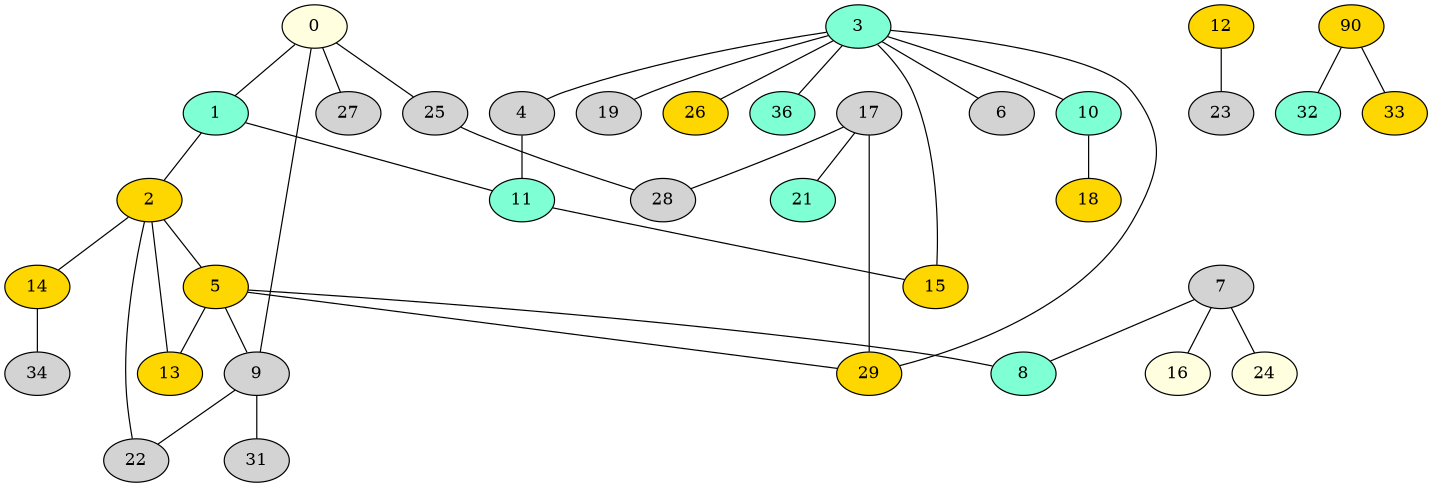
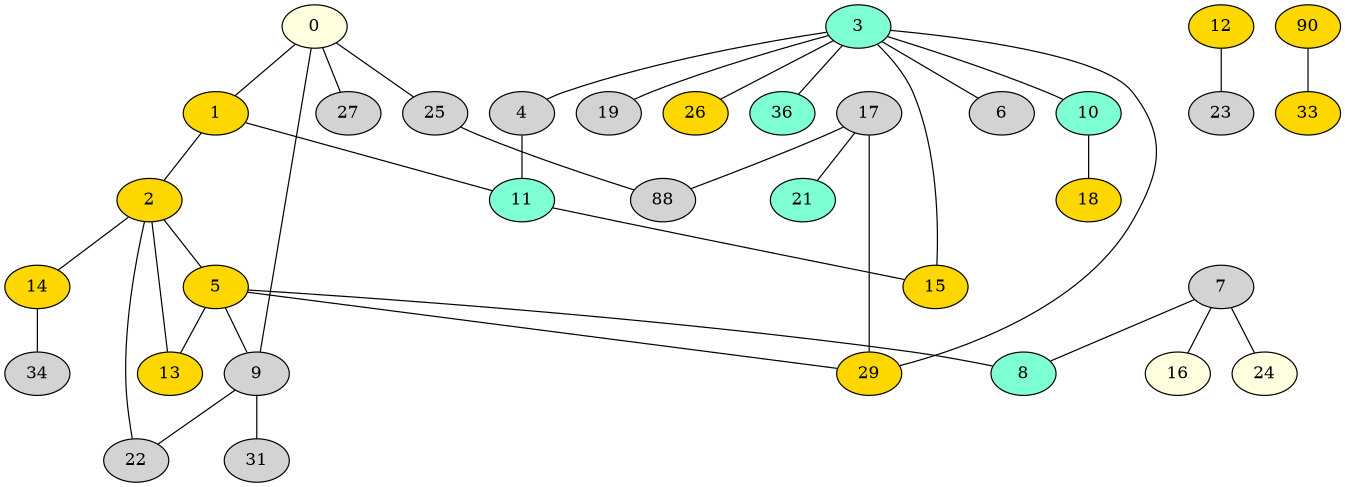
(216, 113) -> (216, 113)
(1308, 113) -> none
(663, 200) -> (663, 200)
